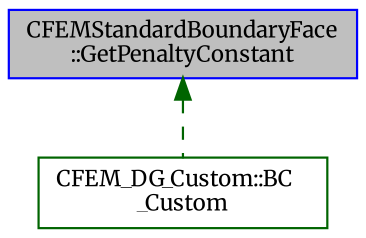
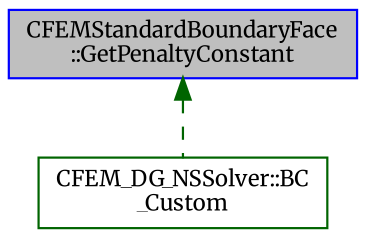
(183, 193) -> (183, 193)
